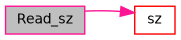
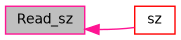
(103, 11) -> (117, 29)
